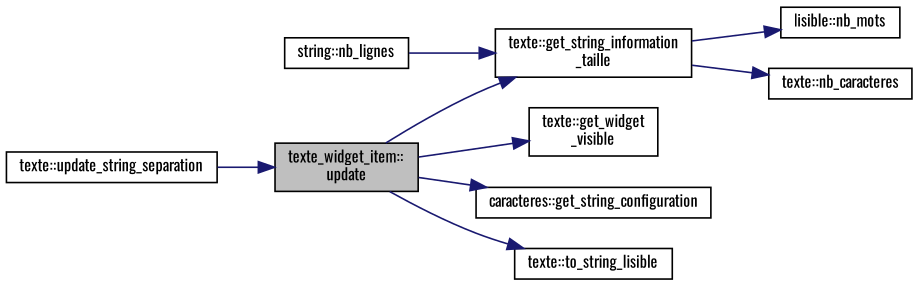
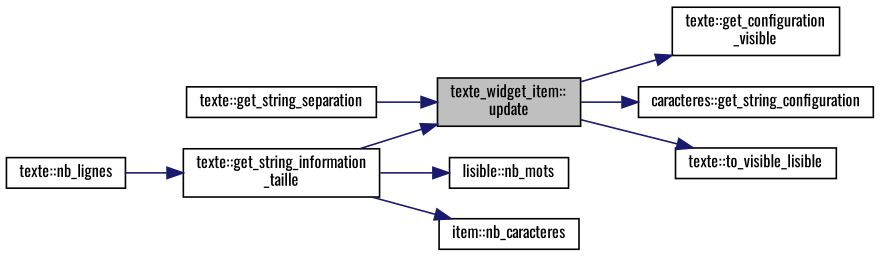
(347, 53) -> (66, 173)
(840, 84) -> (509, 234)
(442, 110) -> (391, 139)
(593, 132) -> (756, 31)
(112, 167) -> (281, 102)
(593, 264) -> (756, 163)
